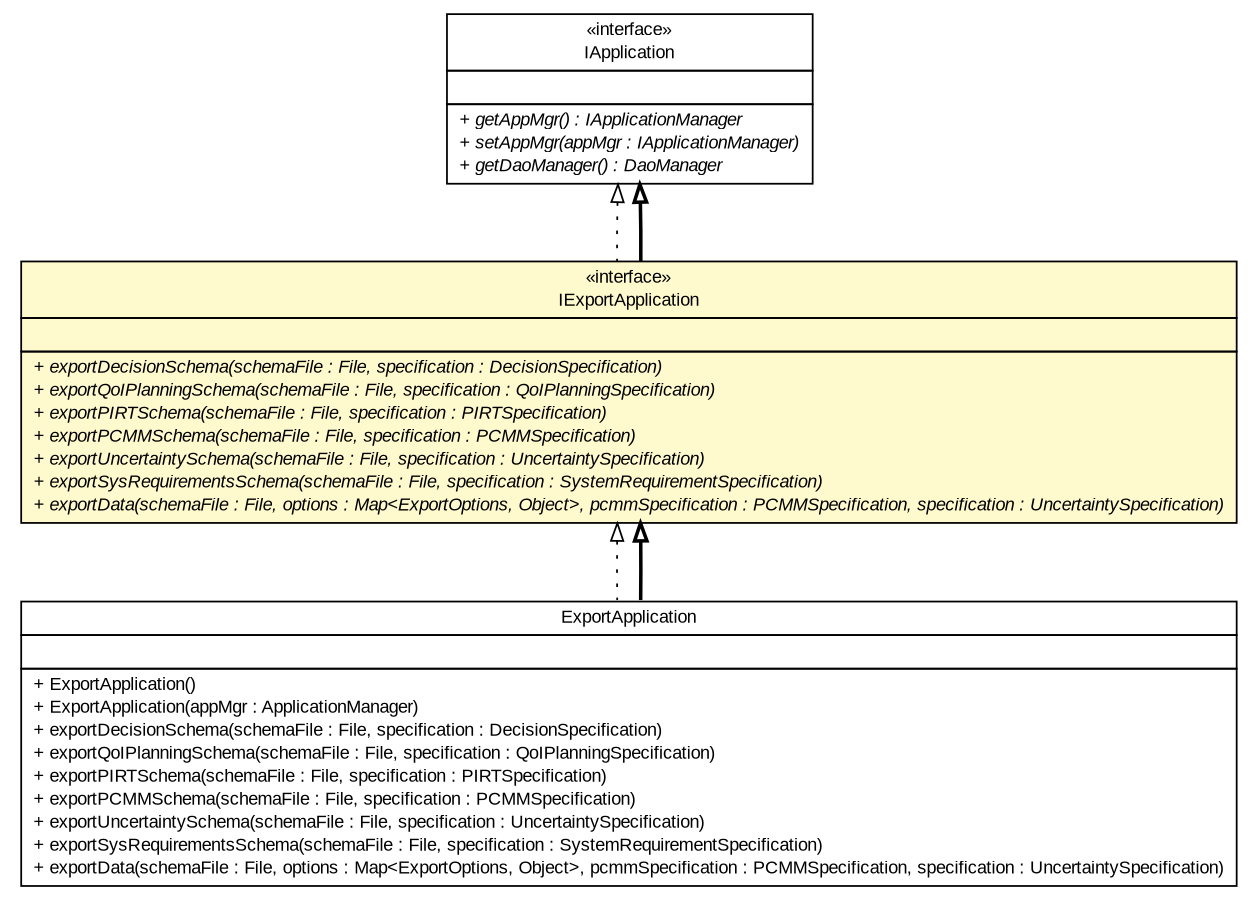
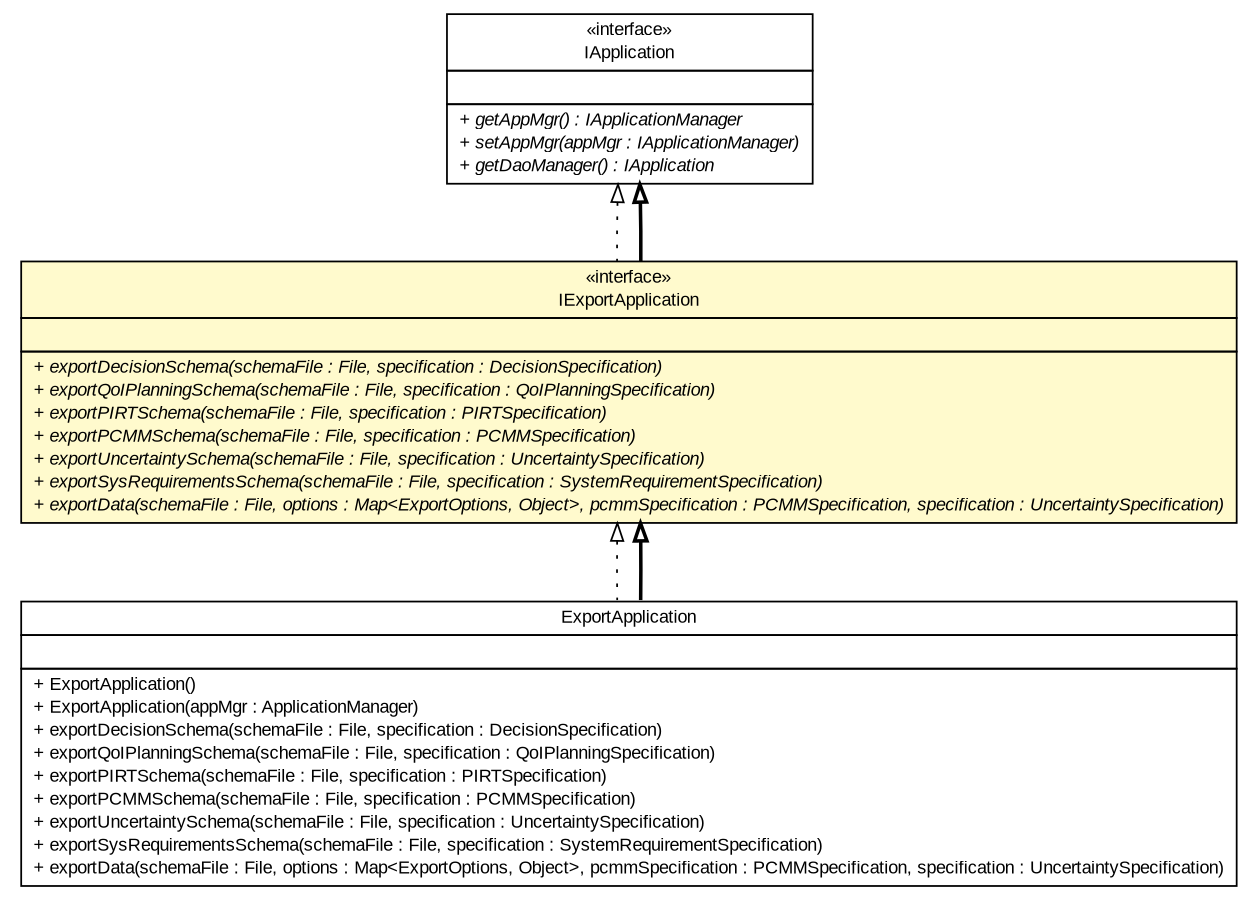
(591, 166) -> (587, 166)
